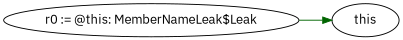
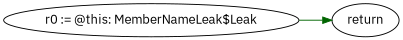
(366, 20) -> (366, 20)
